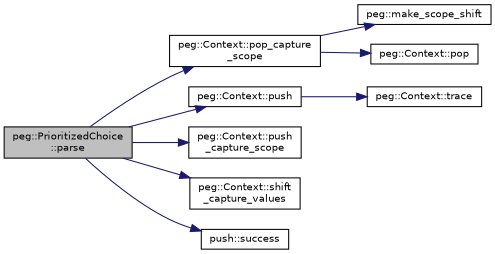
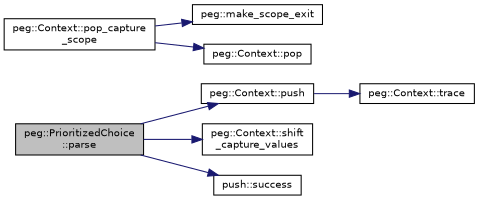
(424, 15) -> (257, 15)
(135, 96) -> none
(245, 143) -> none
